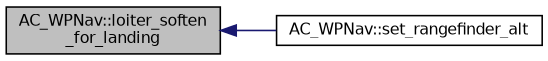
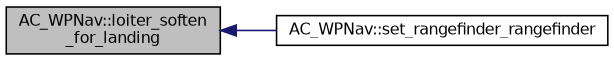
(409, 30) -> (442, 30)
